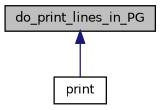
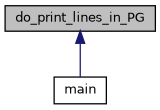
(80, 90) -> (80, 90)
